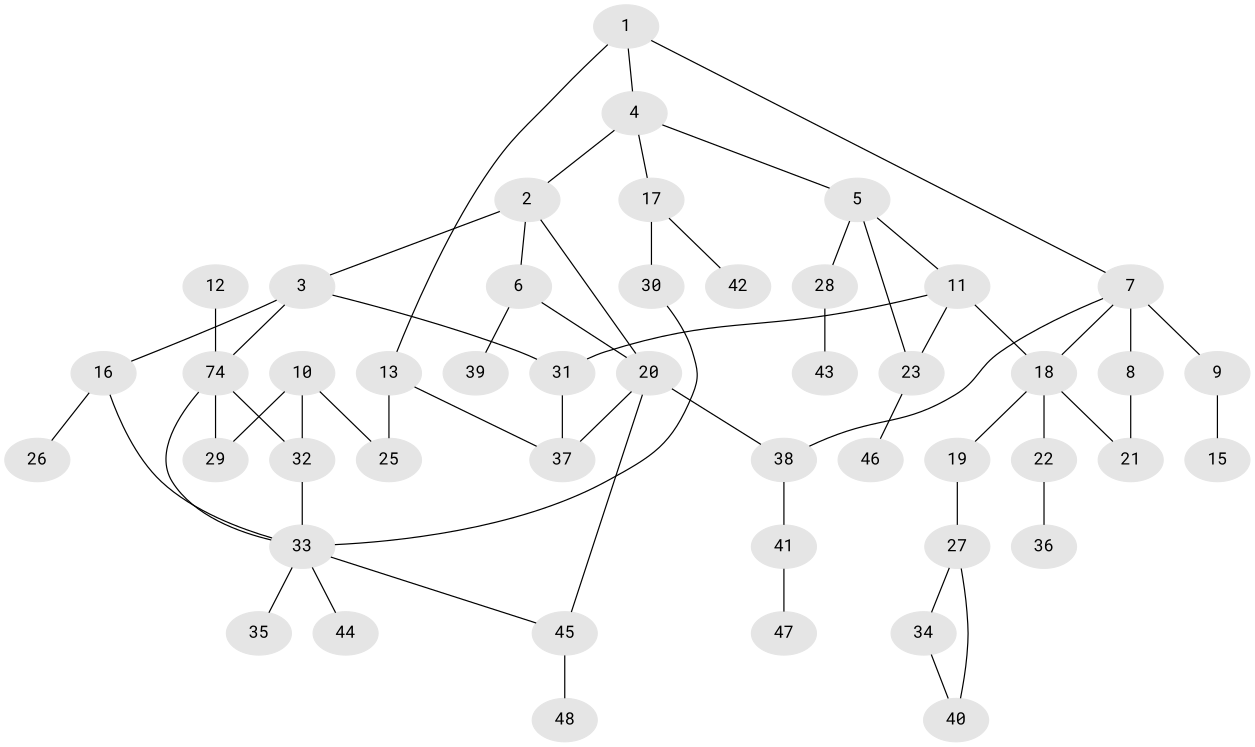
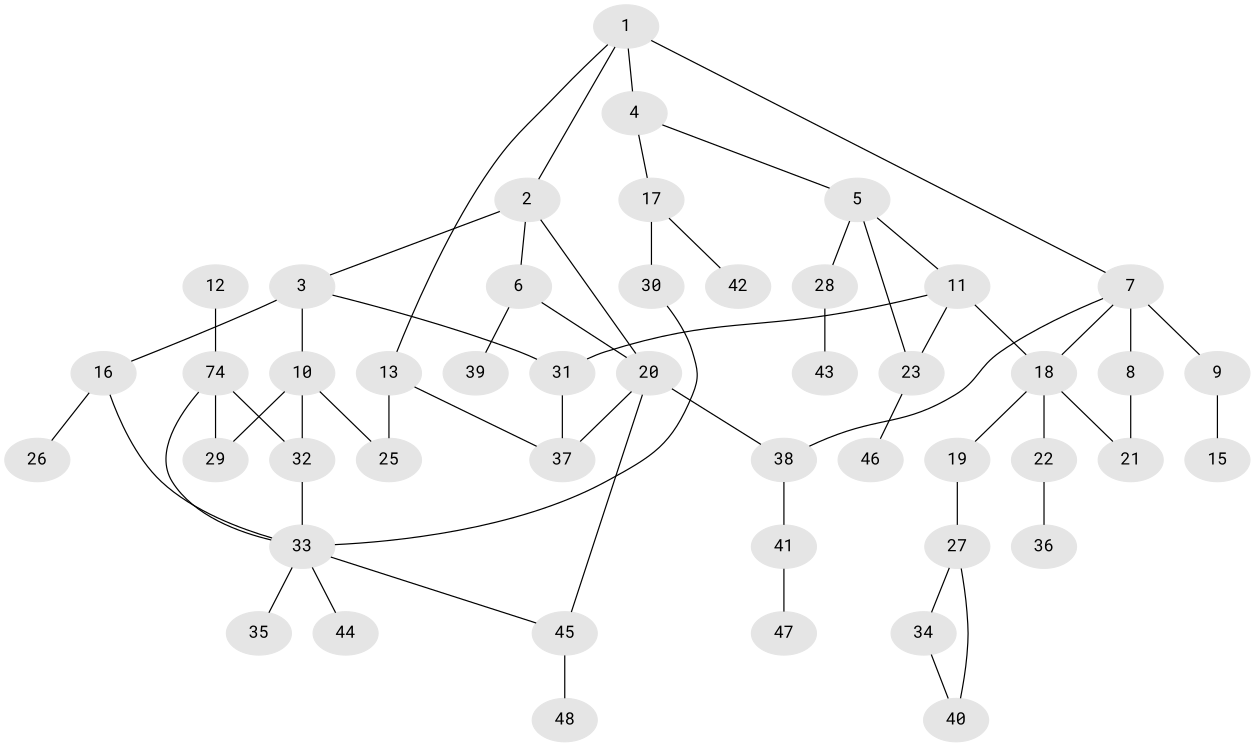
(581, 156) -> (577, 113)
(259, 330) -> (302, 330)
